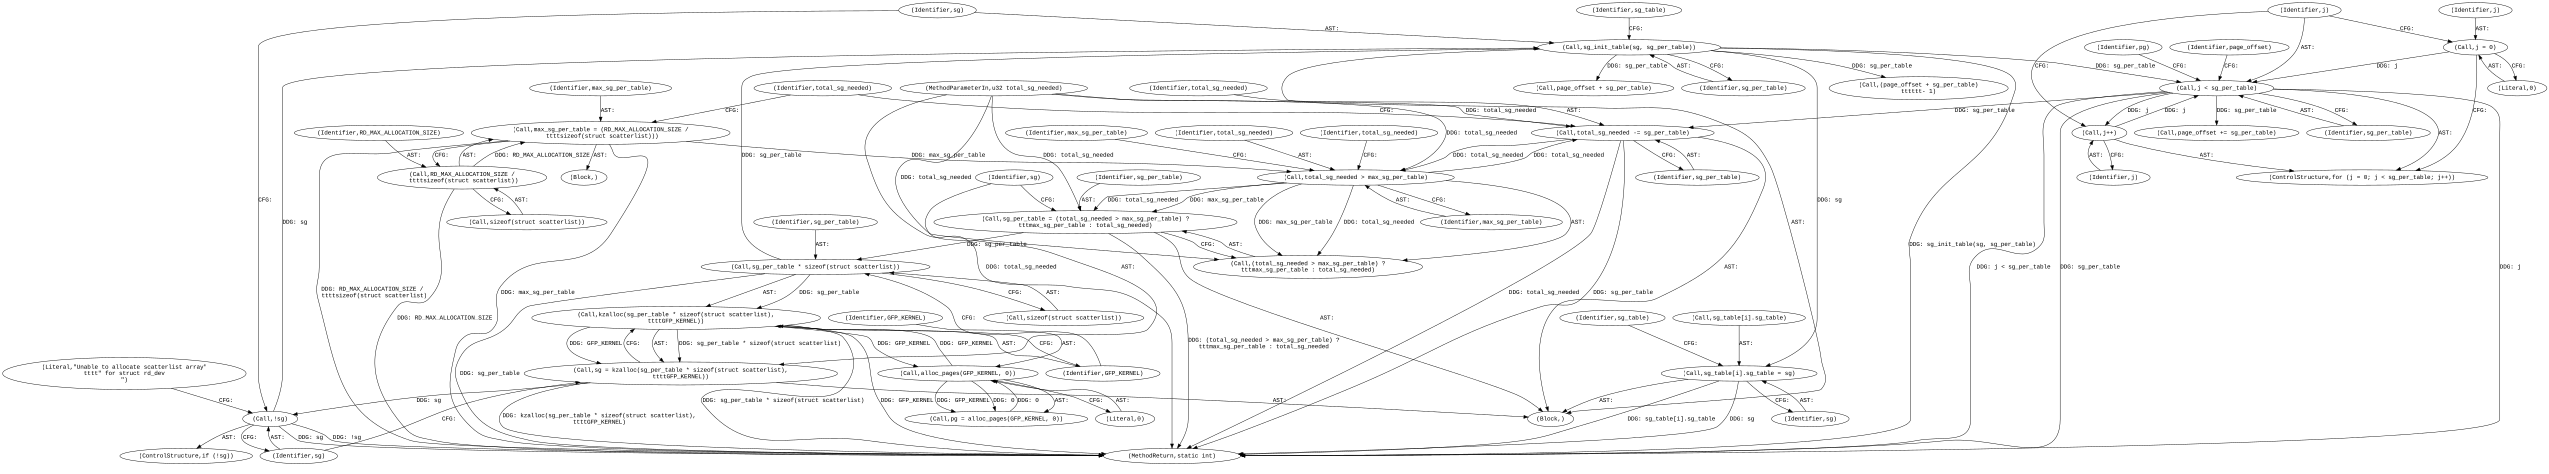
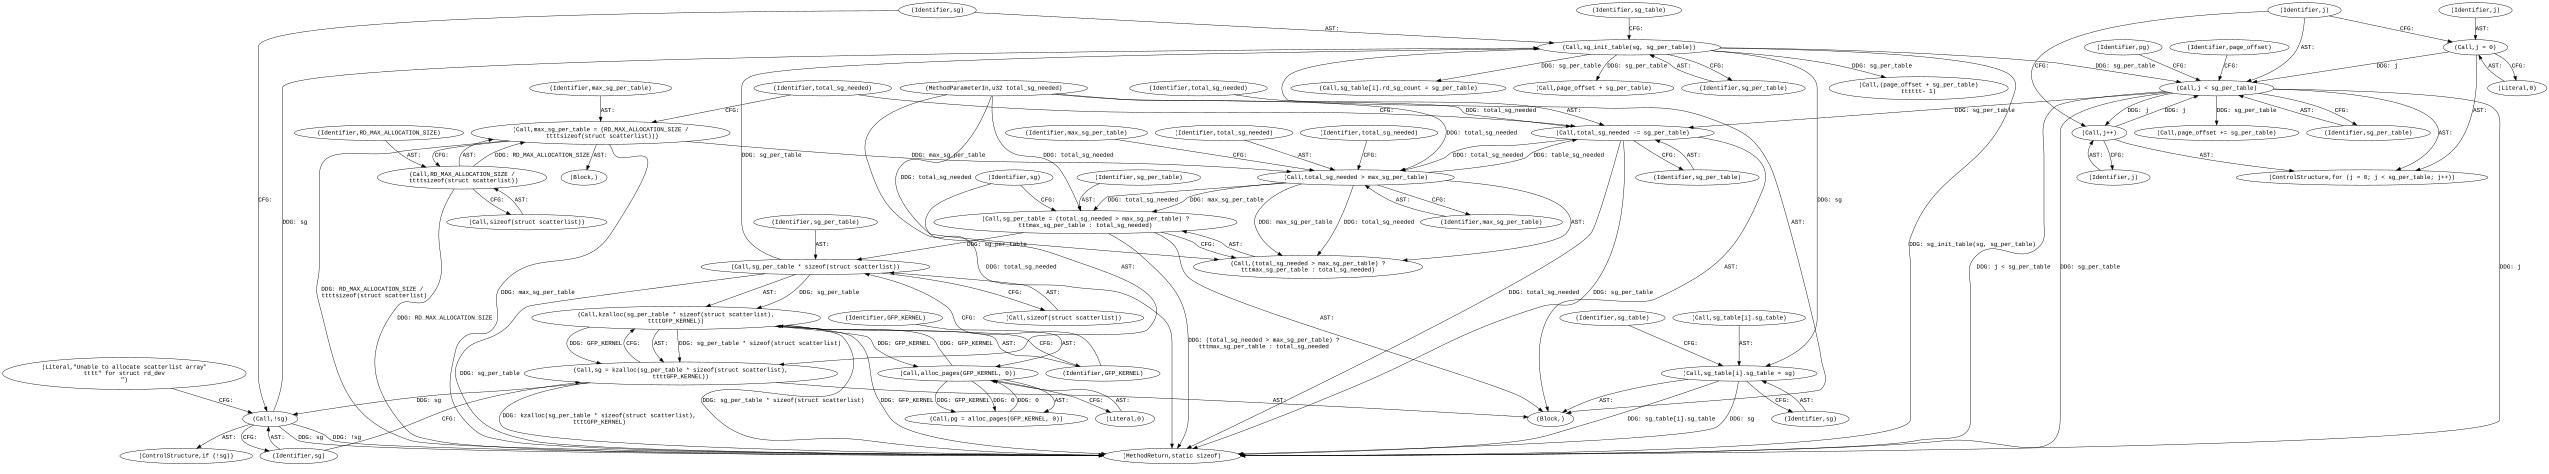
none -> (1398, 88)
(2482, 111) -> (2482, 111)
(1569, 155) -> (1569, 155)
(1172, 456) -> (1172, 456)
